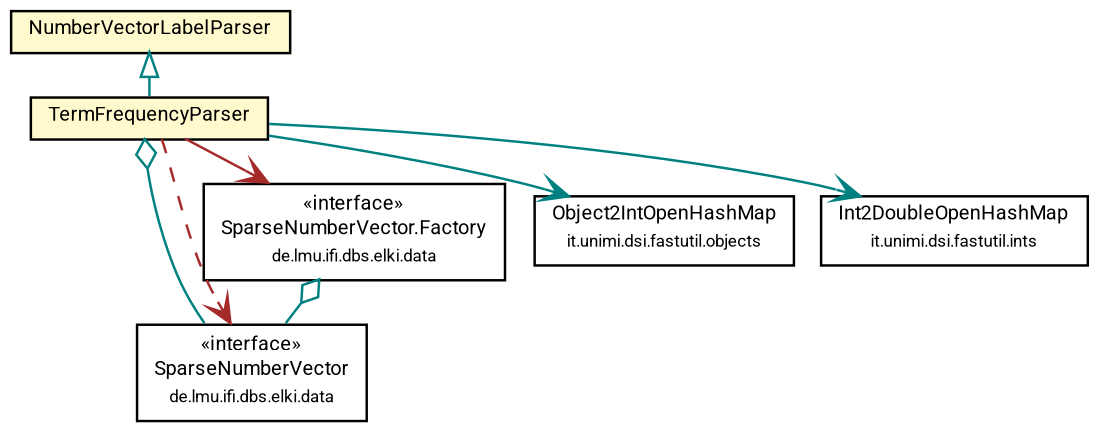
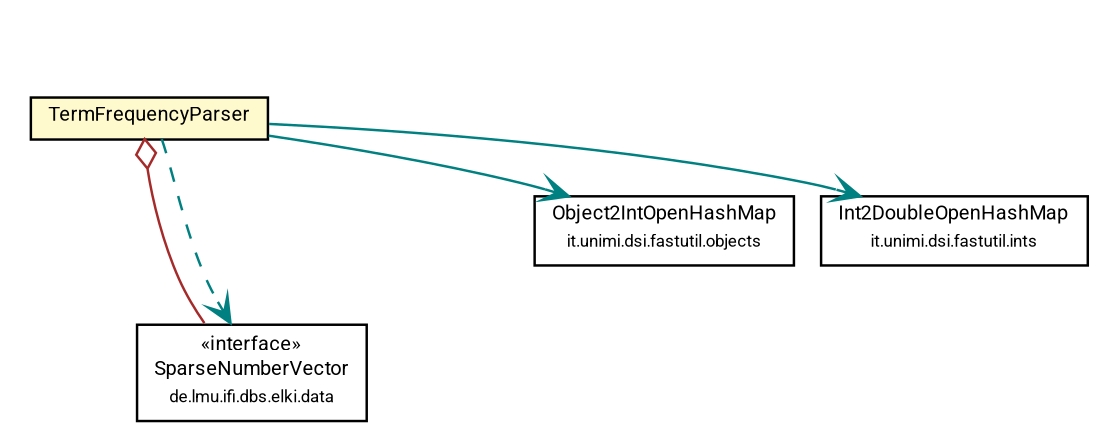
(149, 31) -> none
(186, 222) -> (186, 222)
(354, 231) -> none
(167, 249) -> (167, 249)
